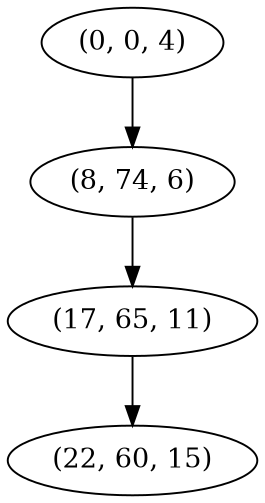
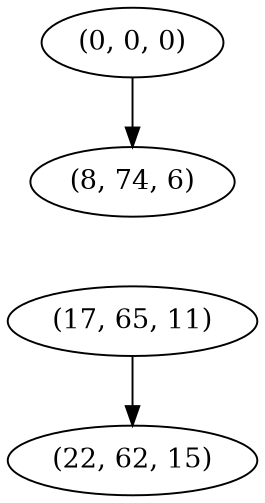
(133, 43) -> (133, 43)
(133, 242) -> none
(133, 460) -> (133, 460)
